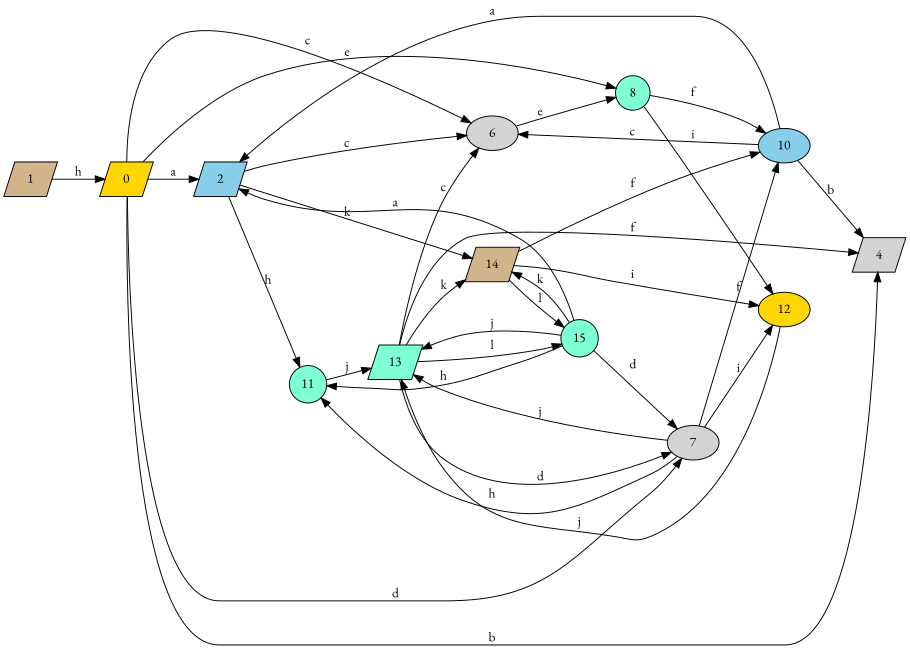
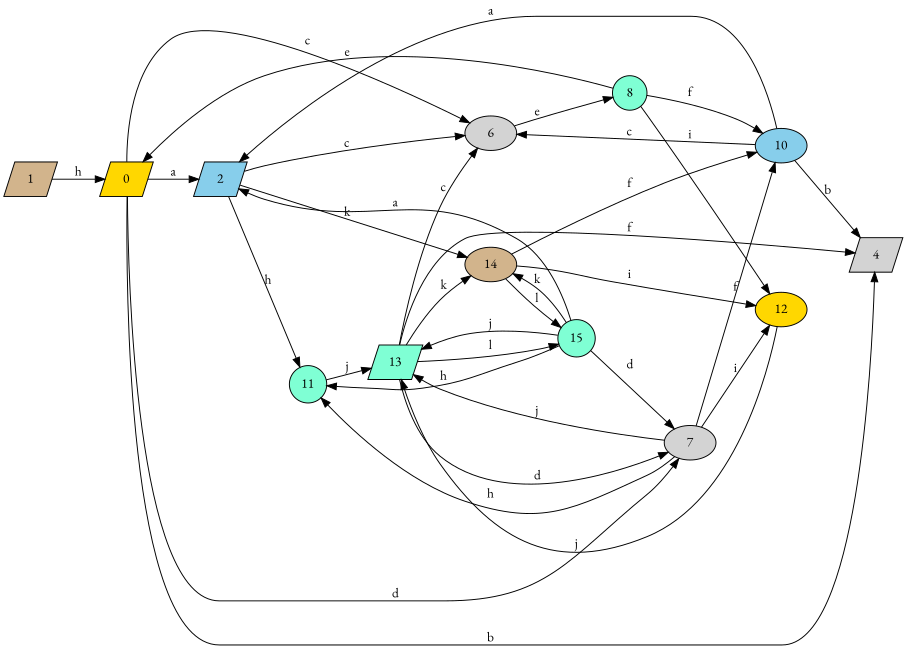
(361, 58) -> (369, 57)
(492, 264) -> (491, 264)
